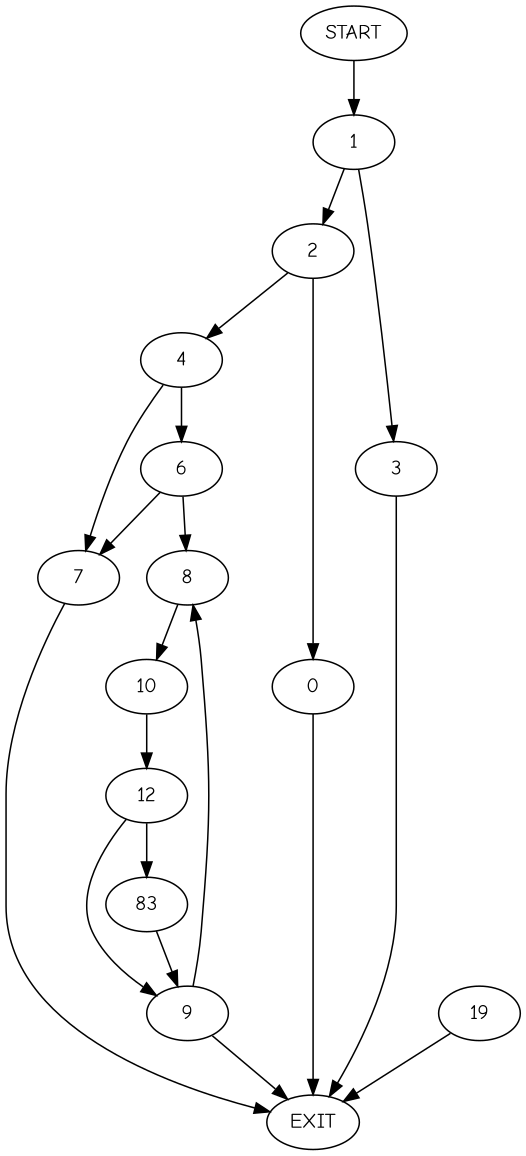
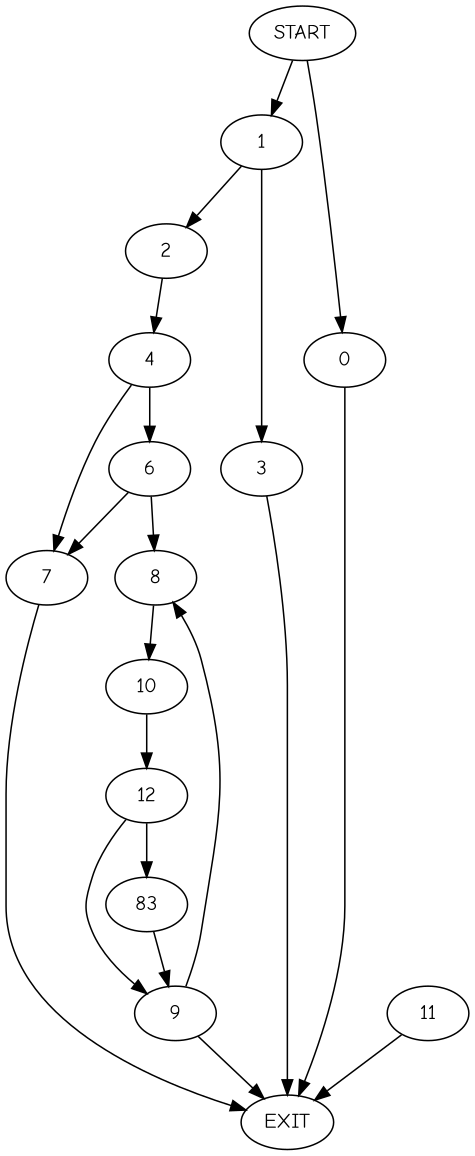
(313, 461) -> (326, 189)
(479, 1013) -> (428, 1013)
